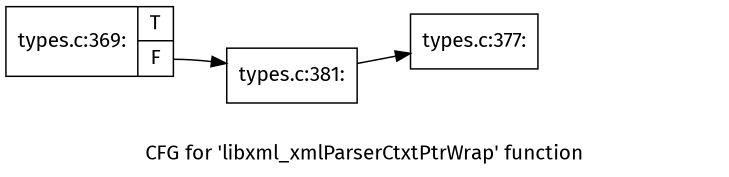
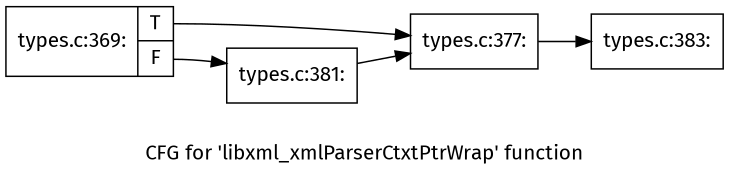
none -> (285, 27)
none -> (657, 41)
